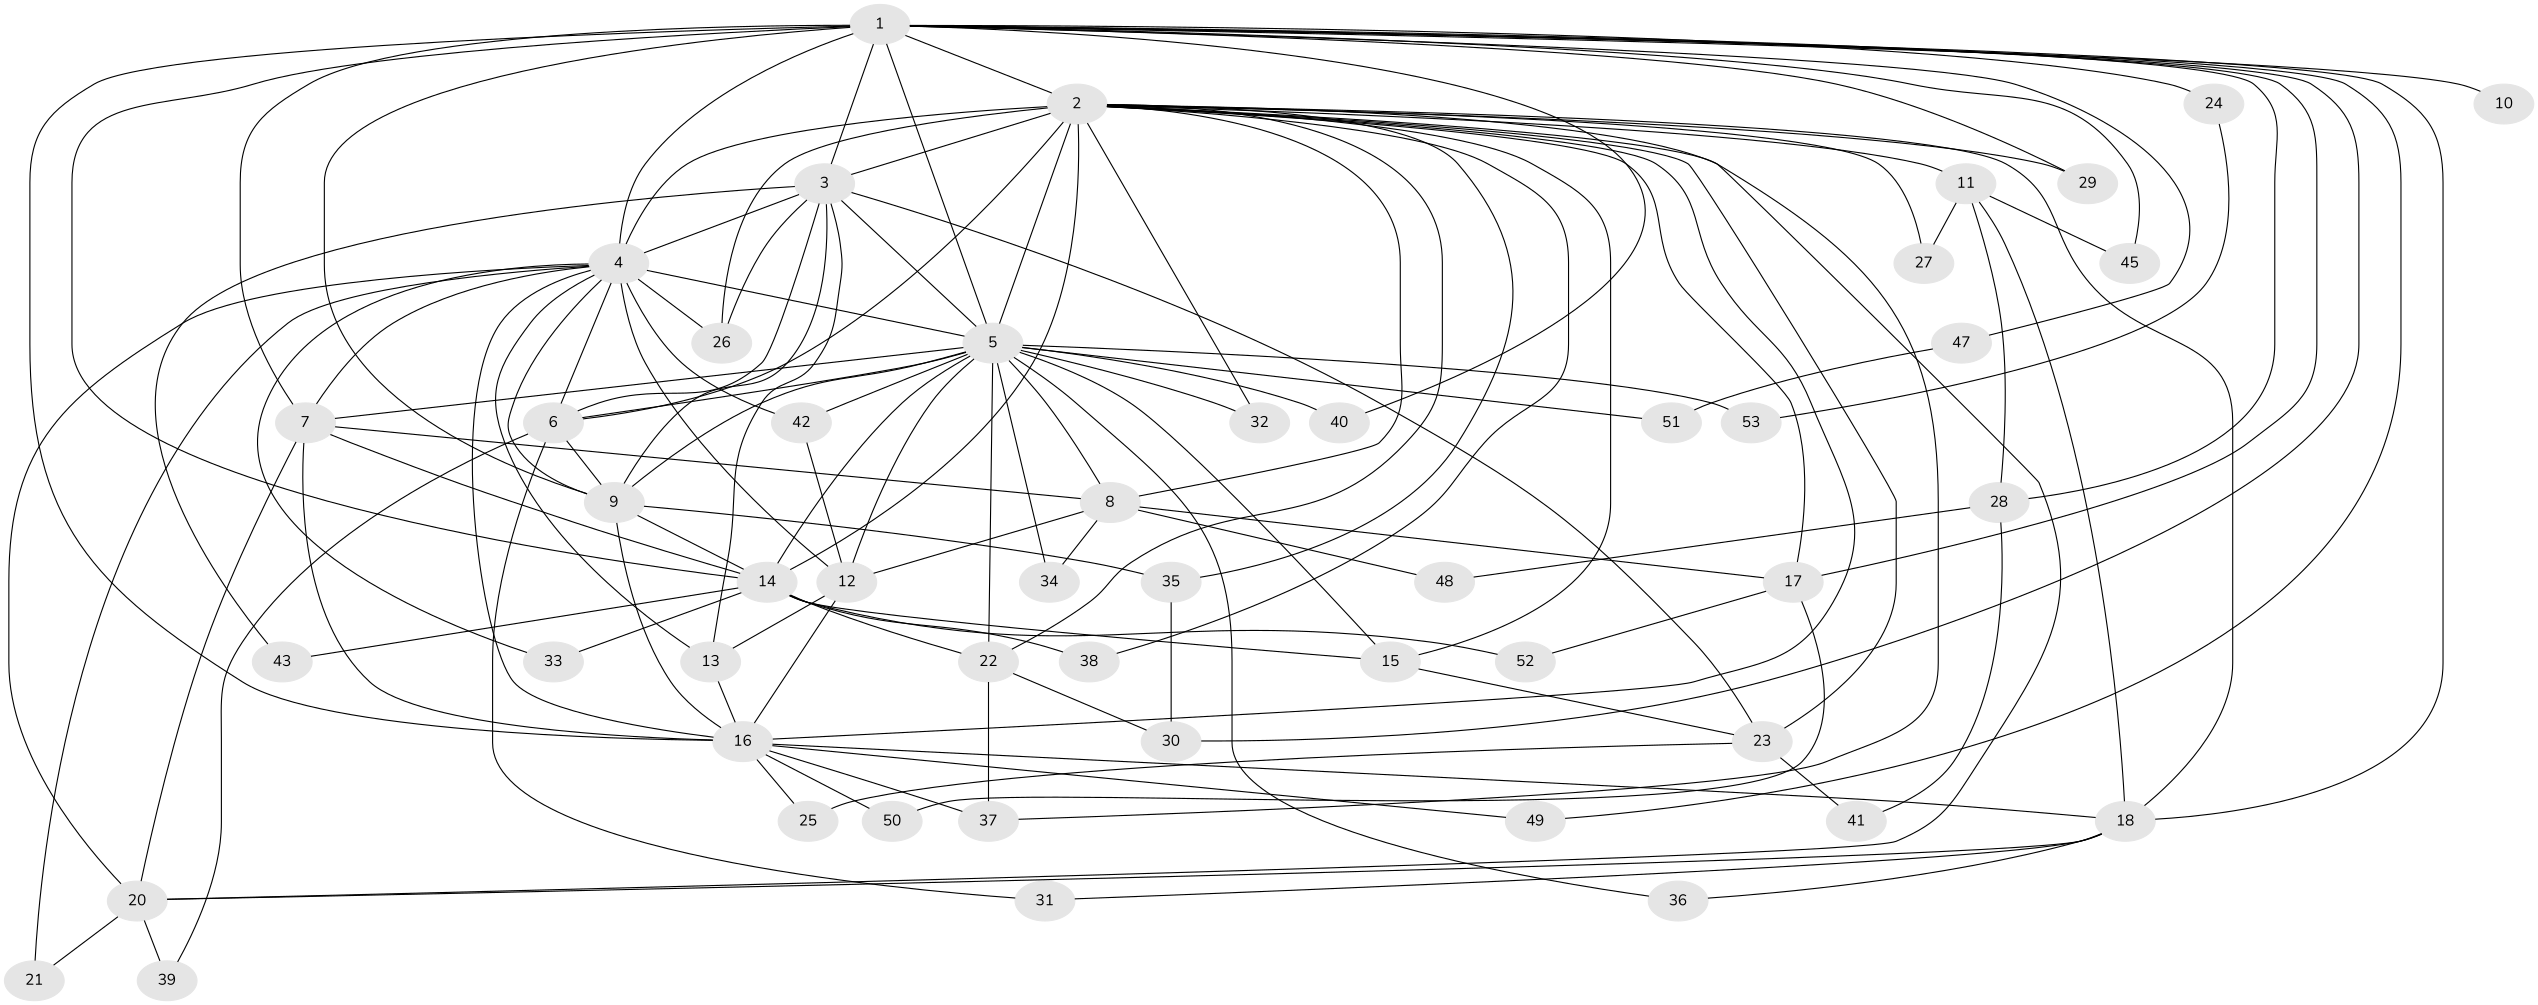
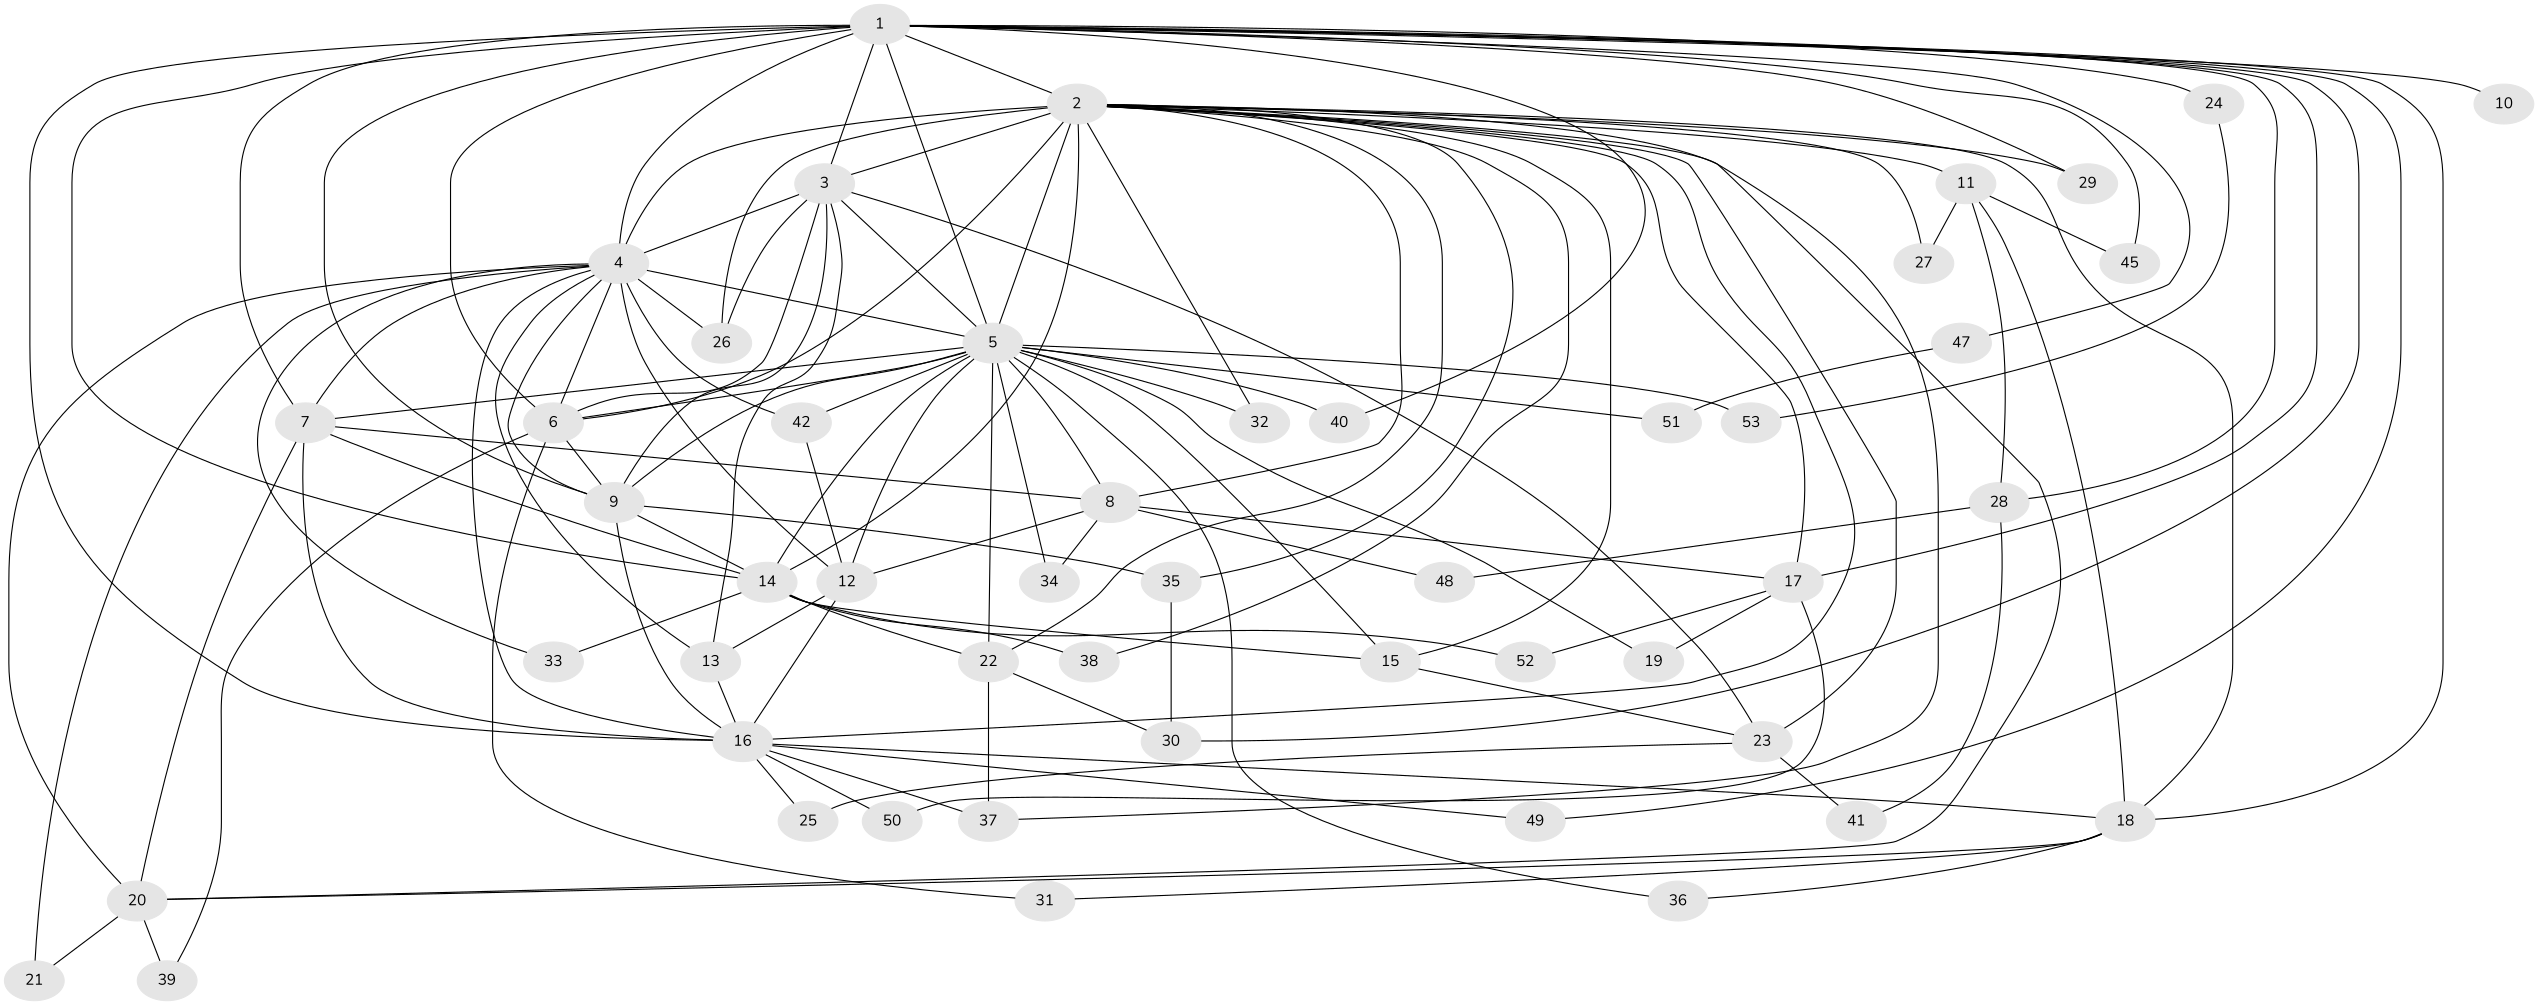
none -> (516, 117)
(282, 662) -> none
none -> (1654, 662)
